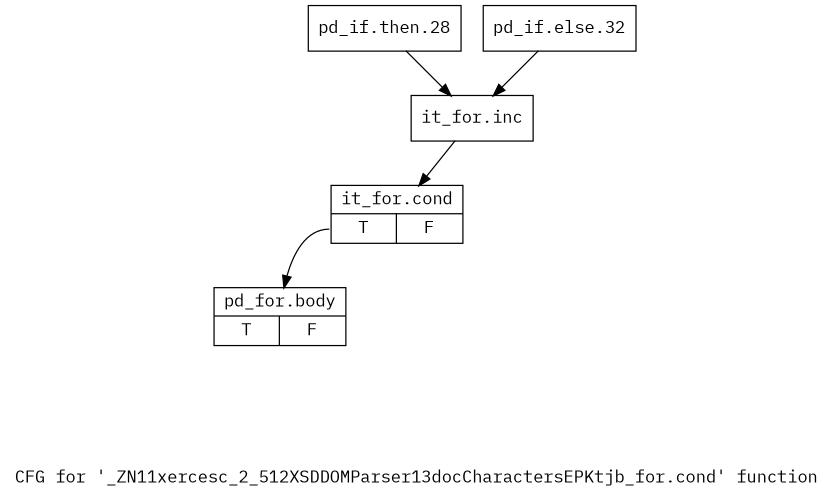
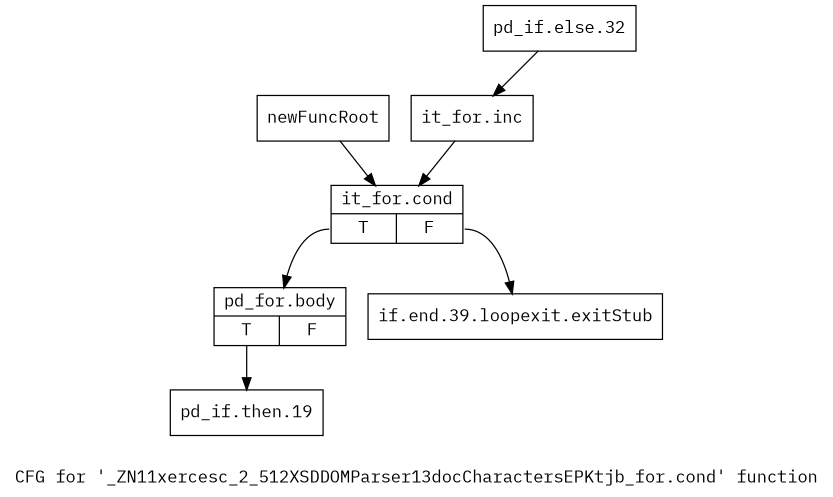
(385, 28) -> none
none -> (323, 118)
none -> (515, 317)
none -> (247, 413)
